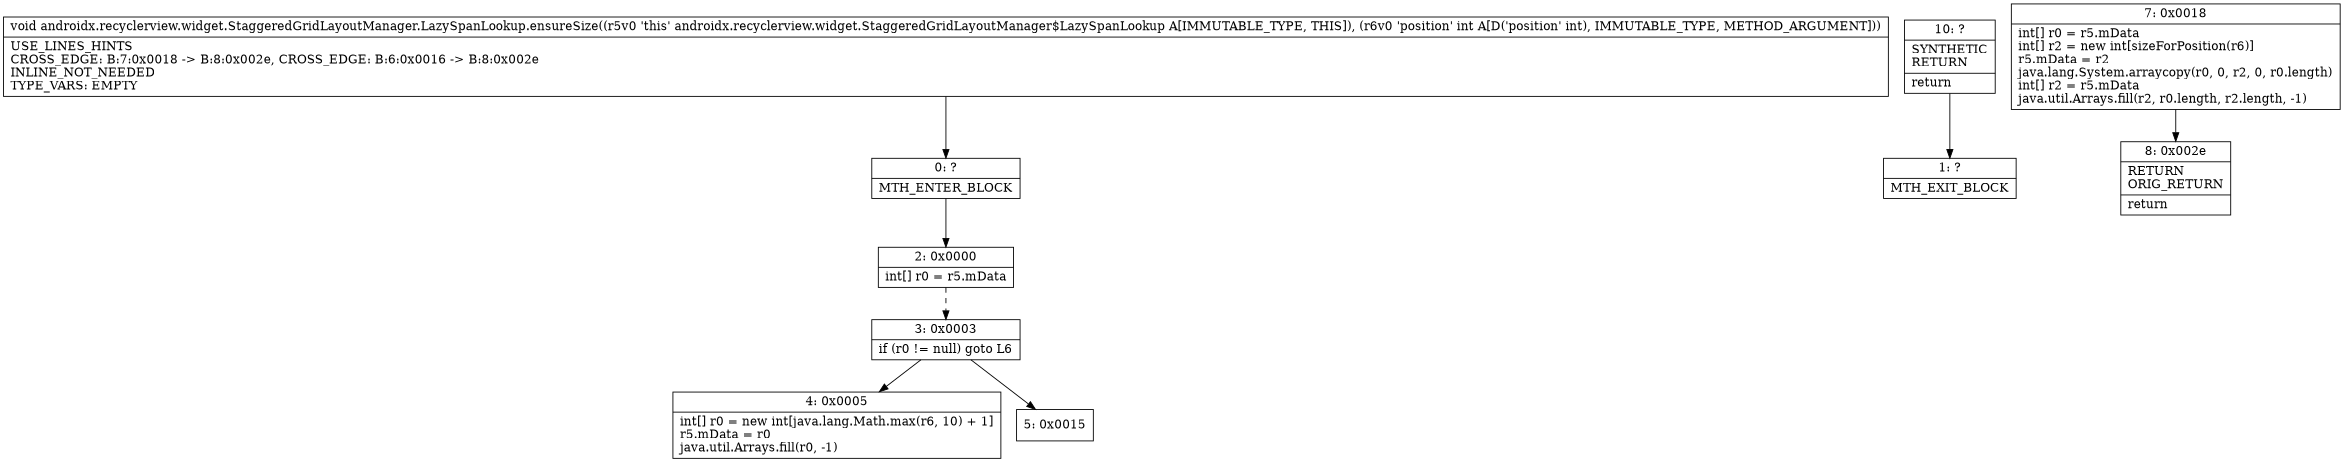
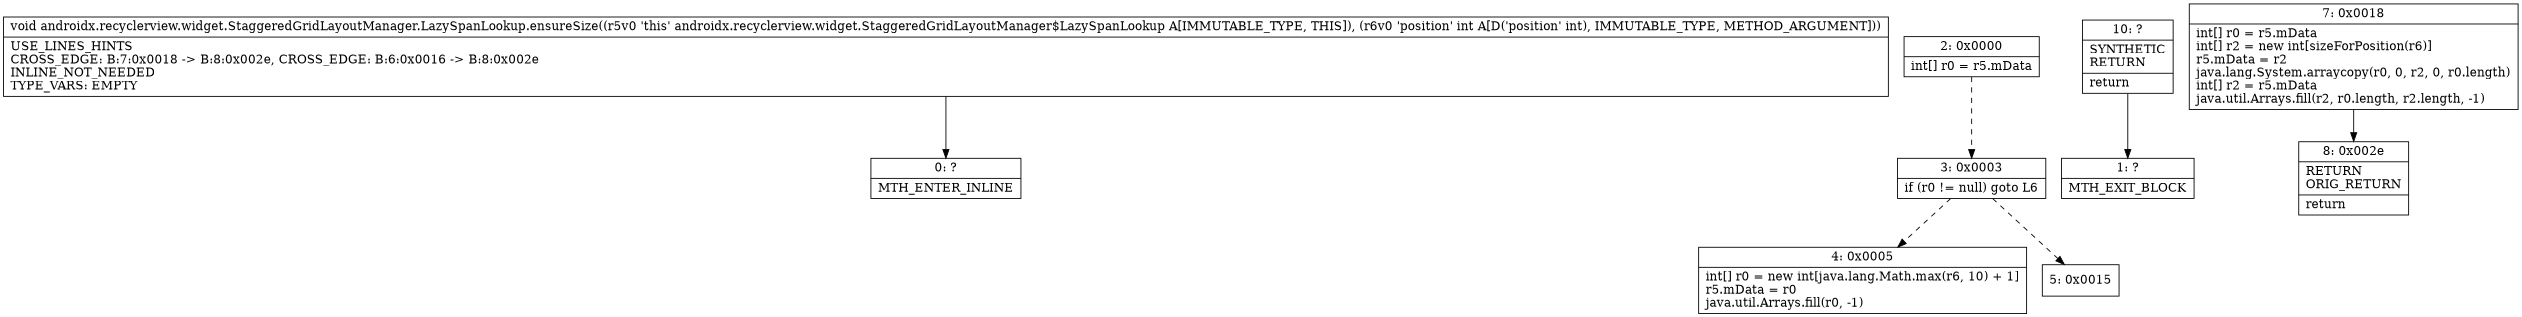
(946, 188) -> (946, 188)
(946, 218) -> none
(904, 373) -> (1928, 220)
(1000, 382) -> (2025, 229)
